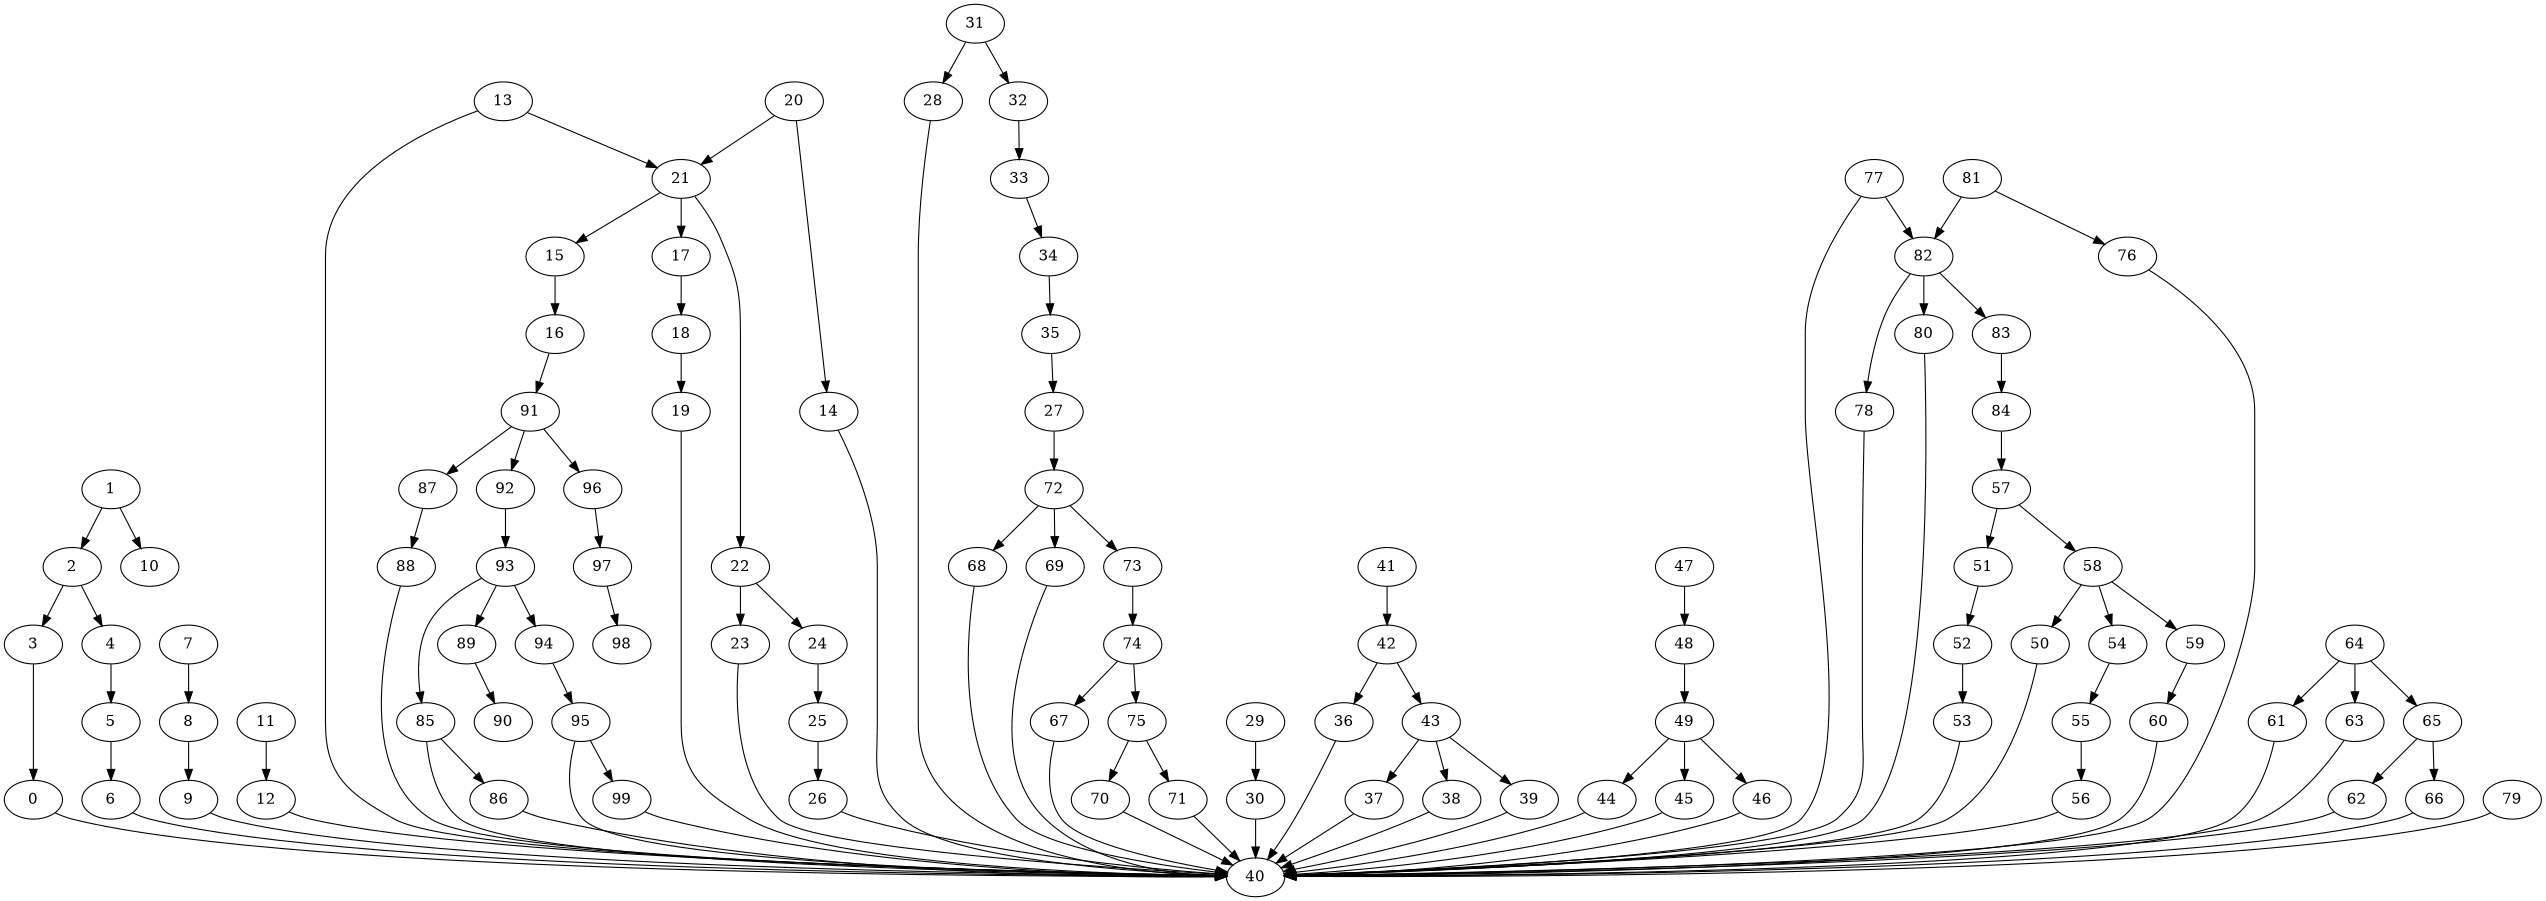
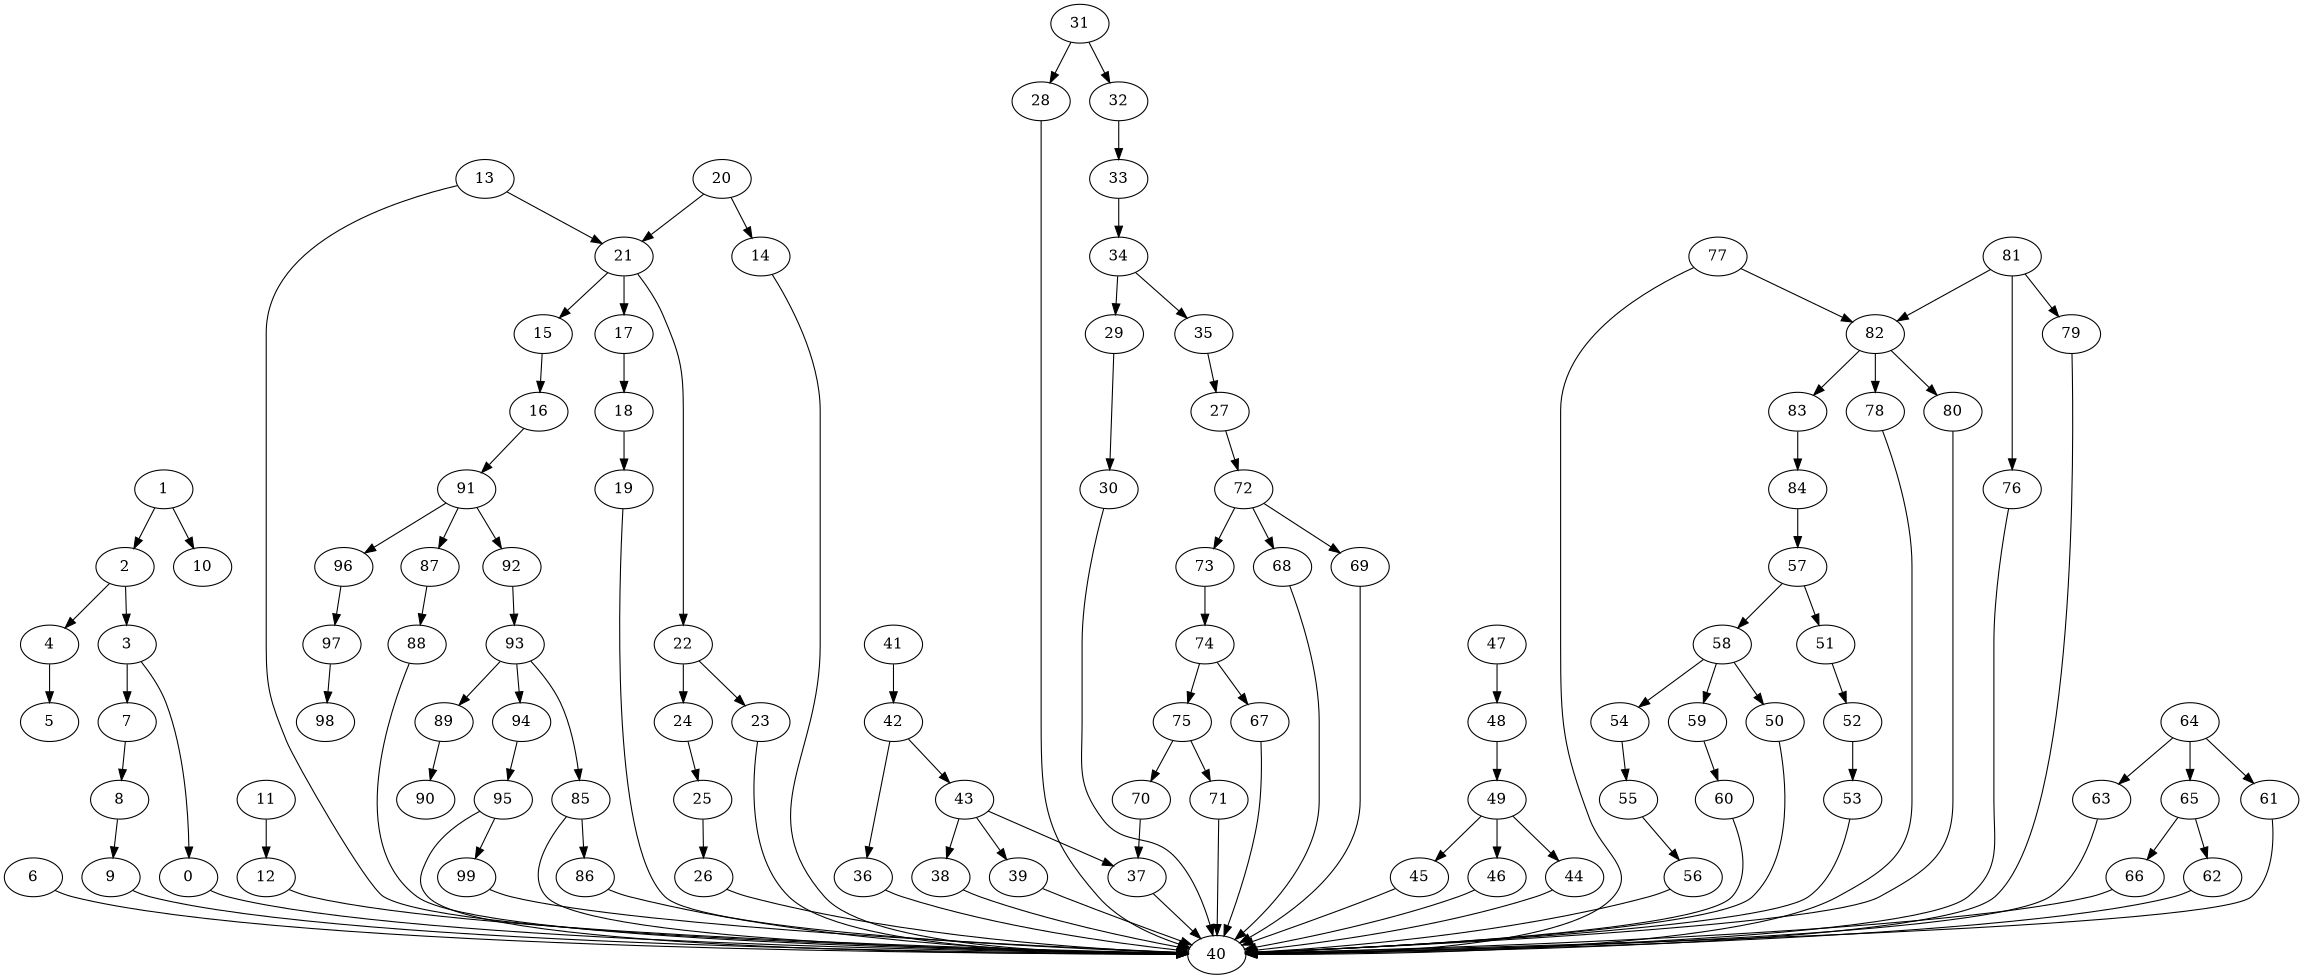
none -> (1117, 290)
none -> (2039, 291)
none -> (127, 678)
(111, 756) -> none
(1173, 836) -> (1140, 833)
